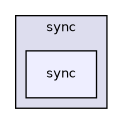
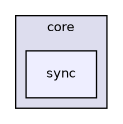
(61, 28) -> (61, 28)
